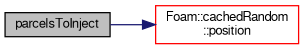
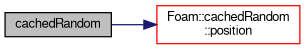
(58, 25) -> (58, 25)
